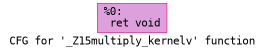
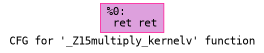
(132, 23) -> (132, 23)
